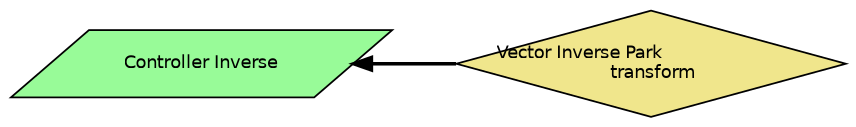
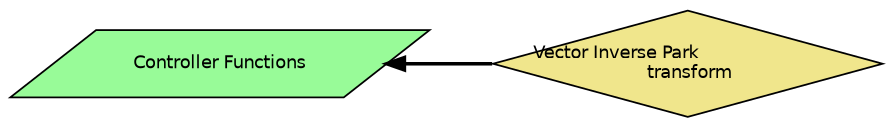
(202, 64) -> (220, 64)
